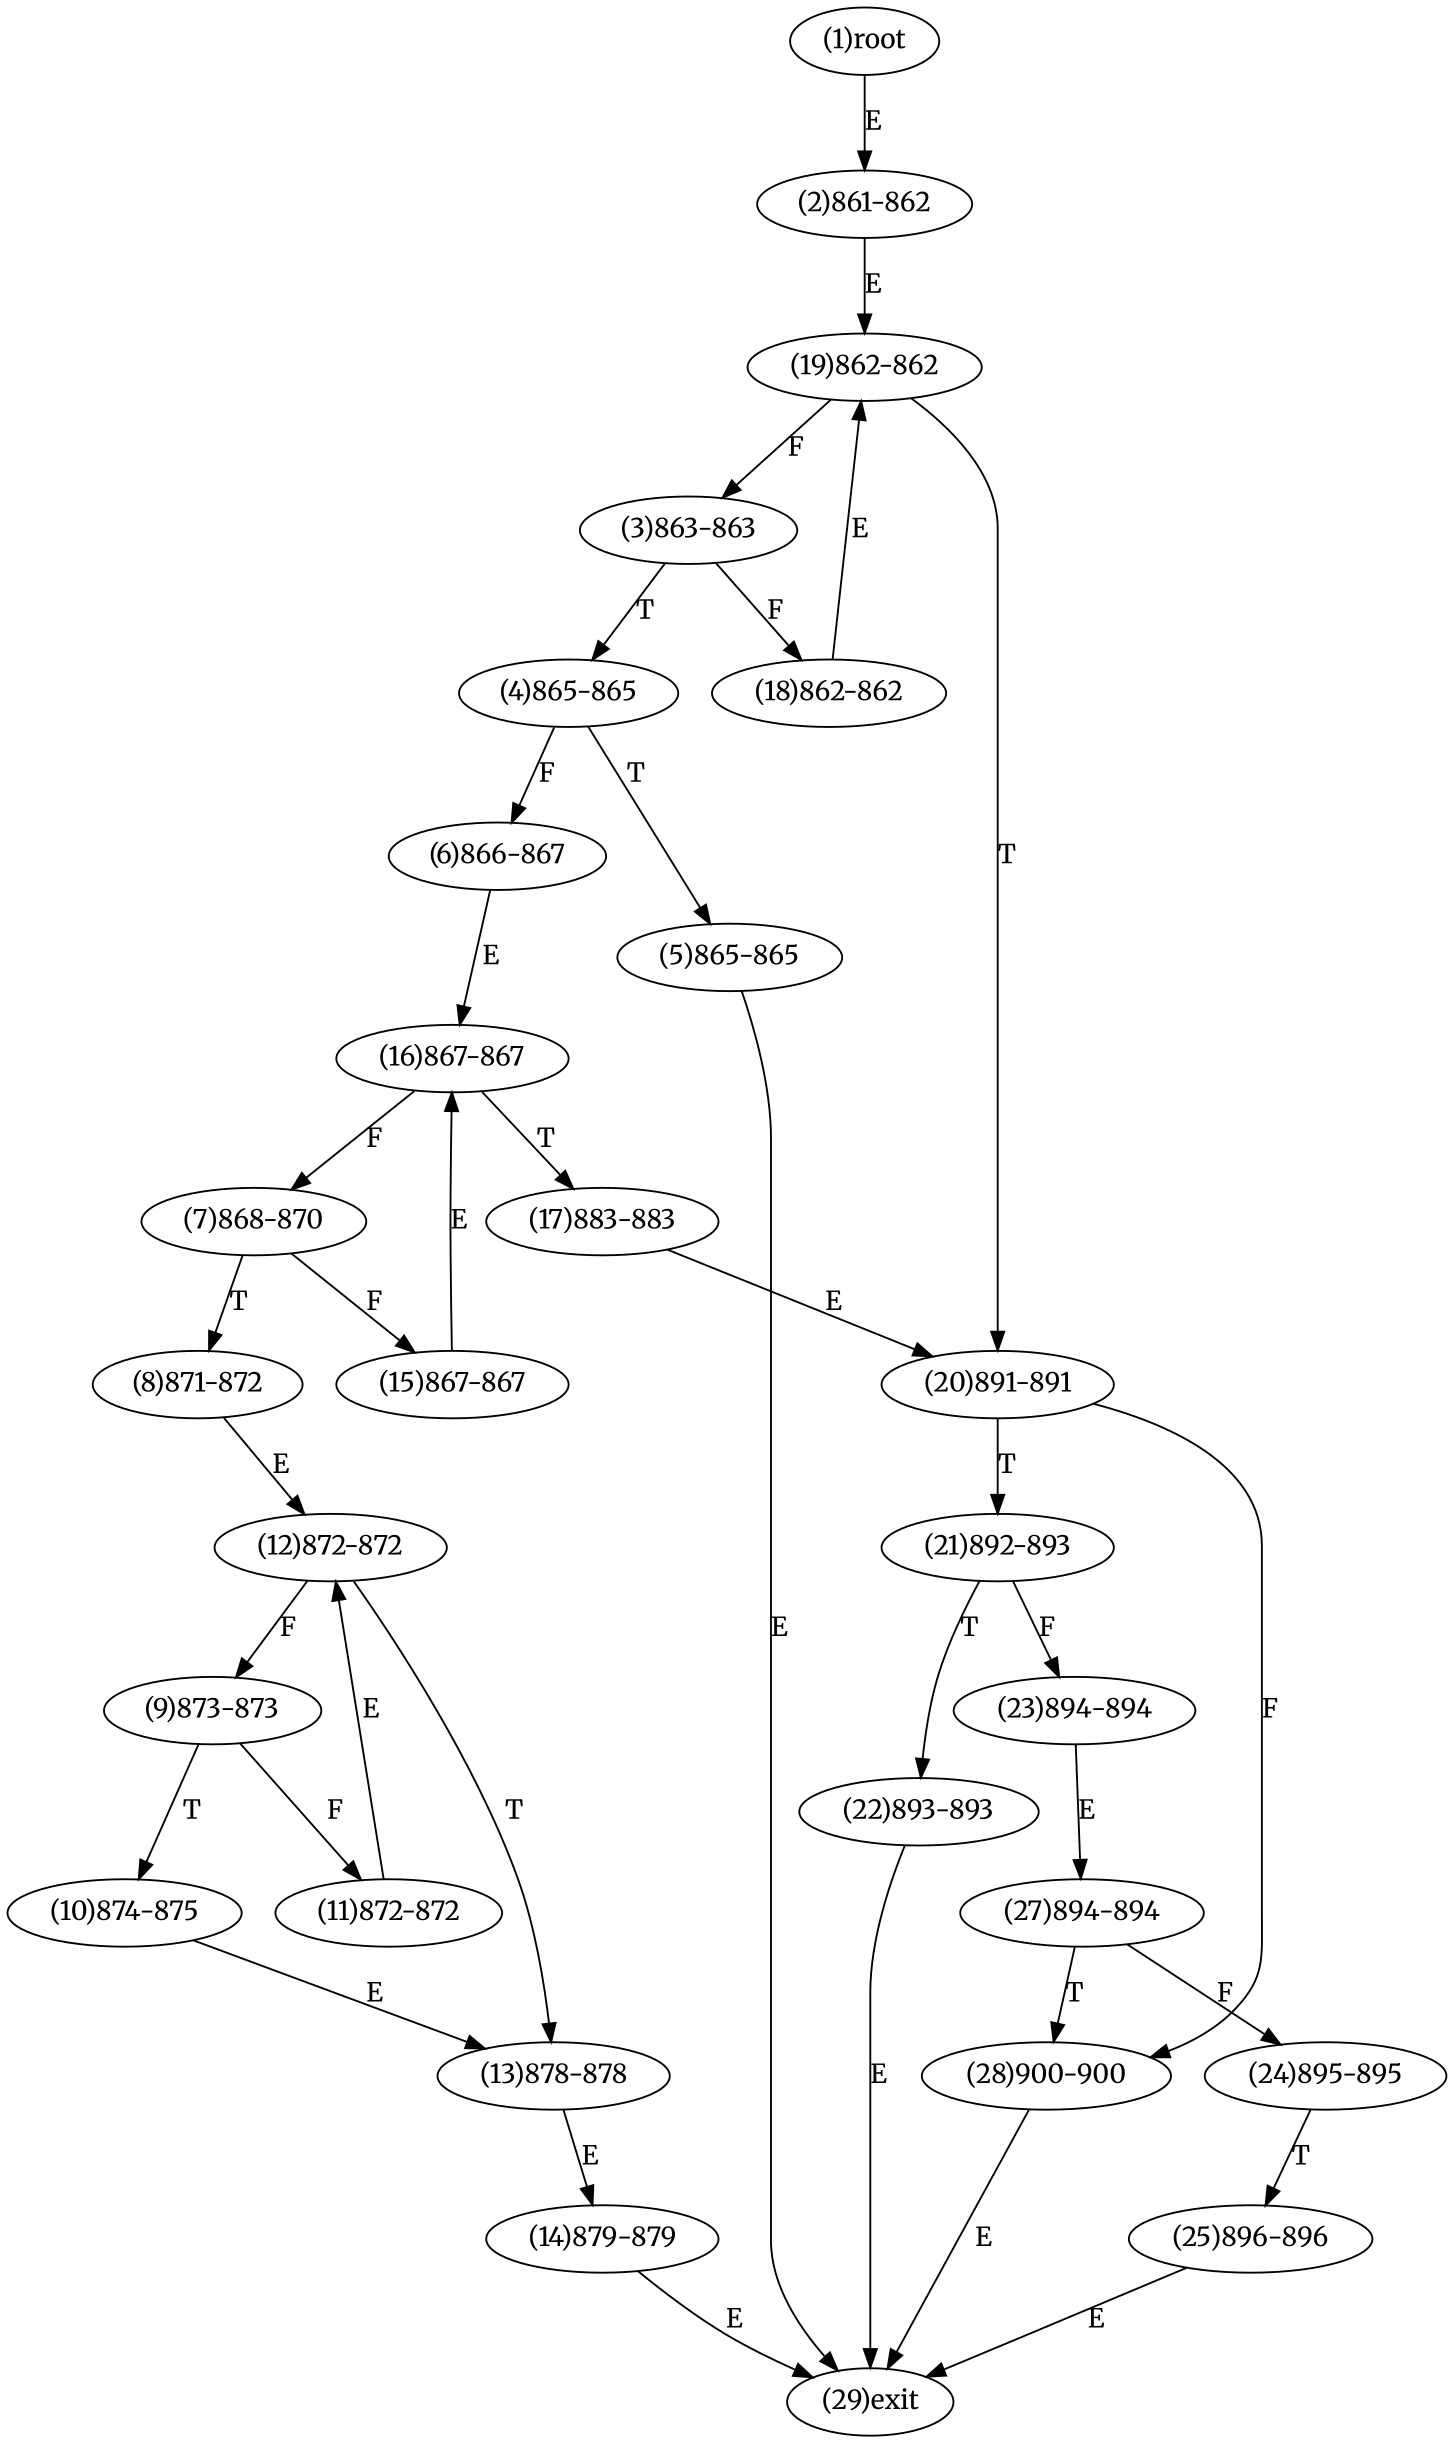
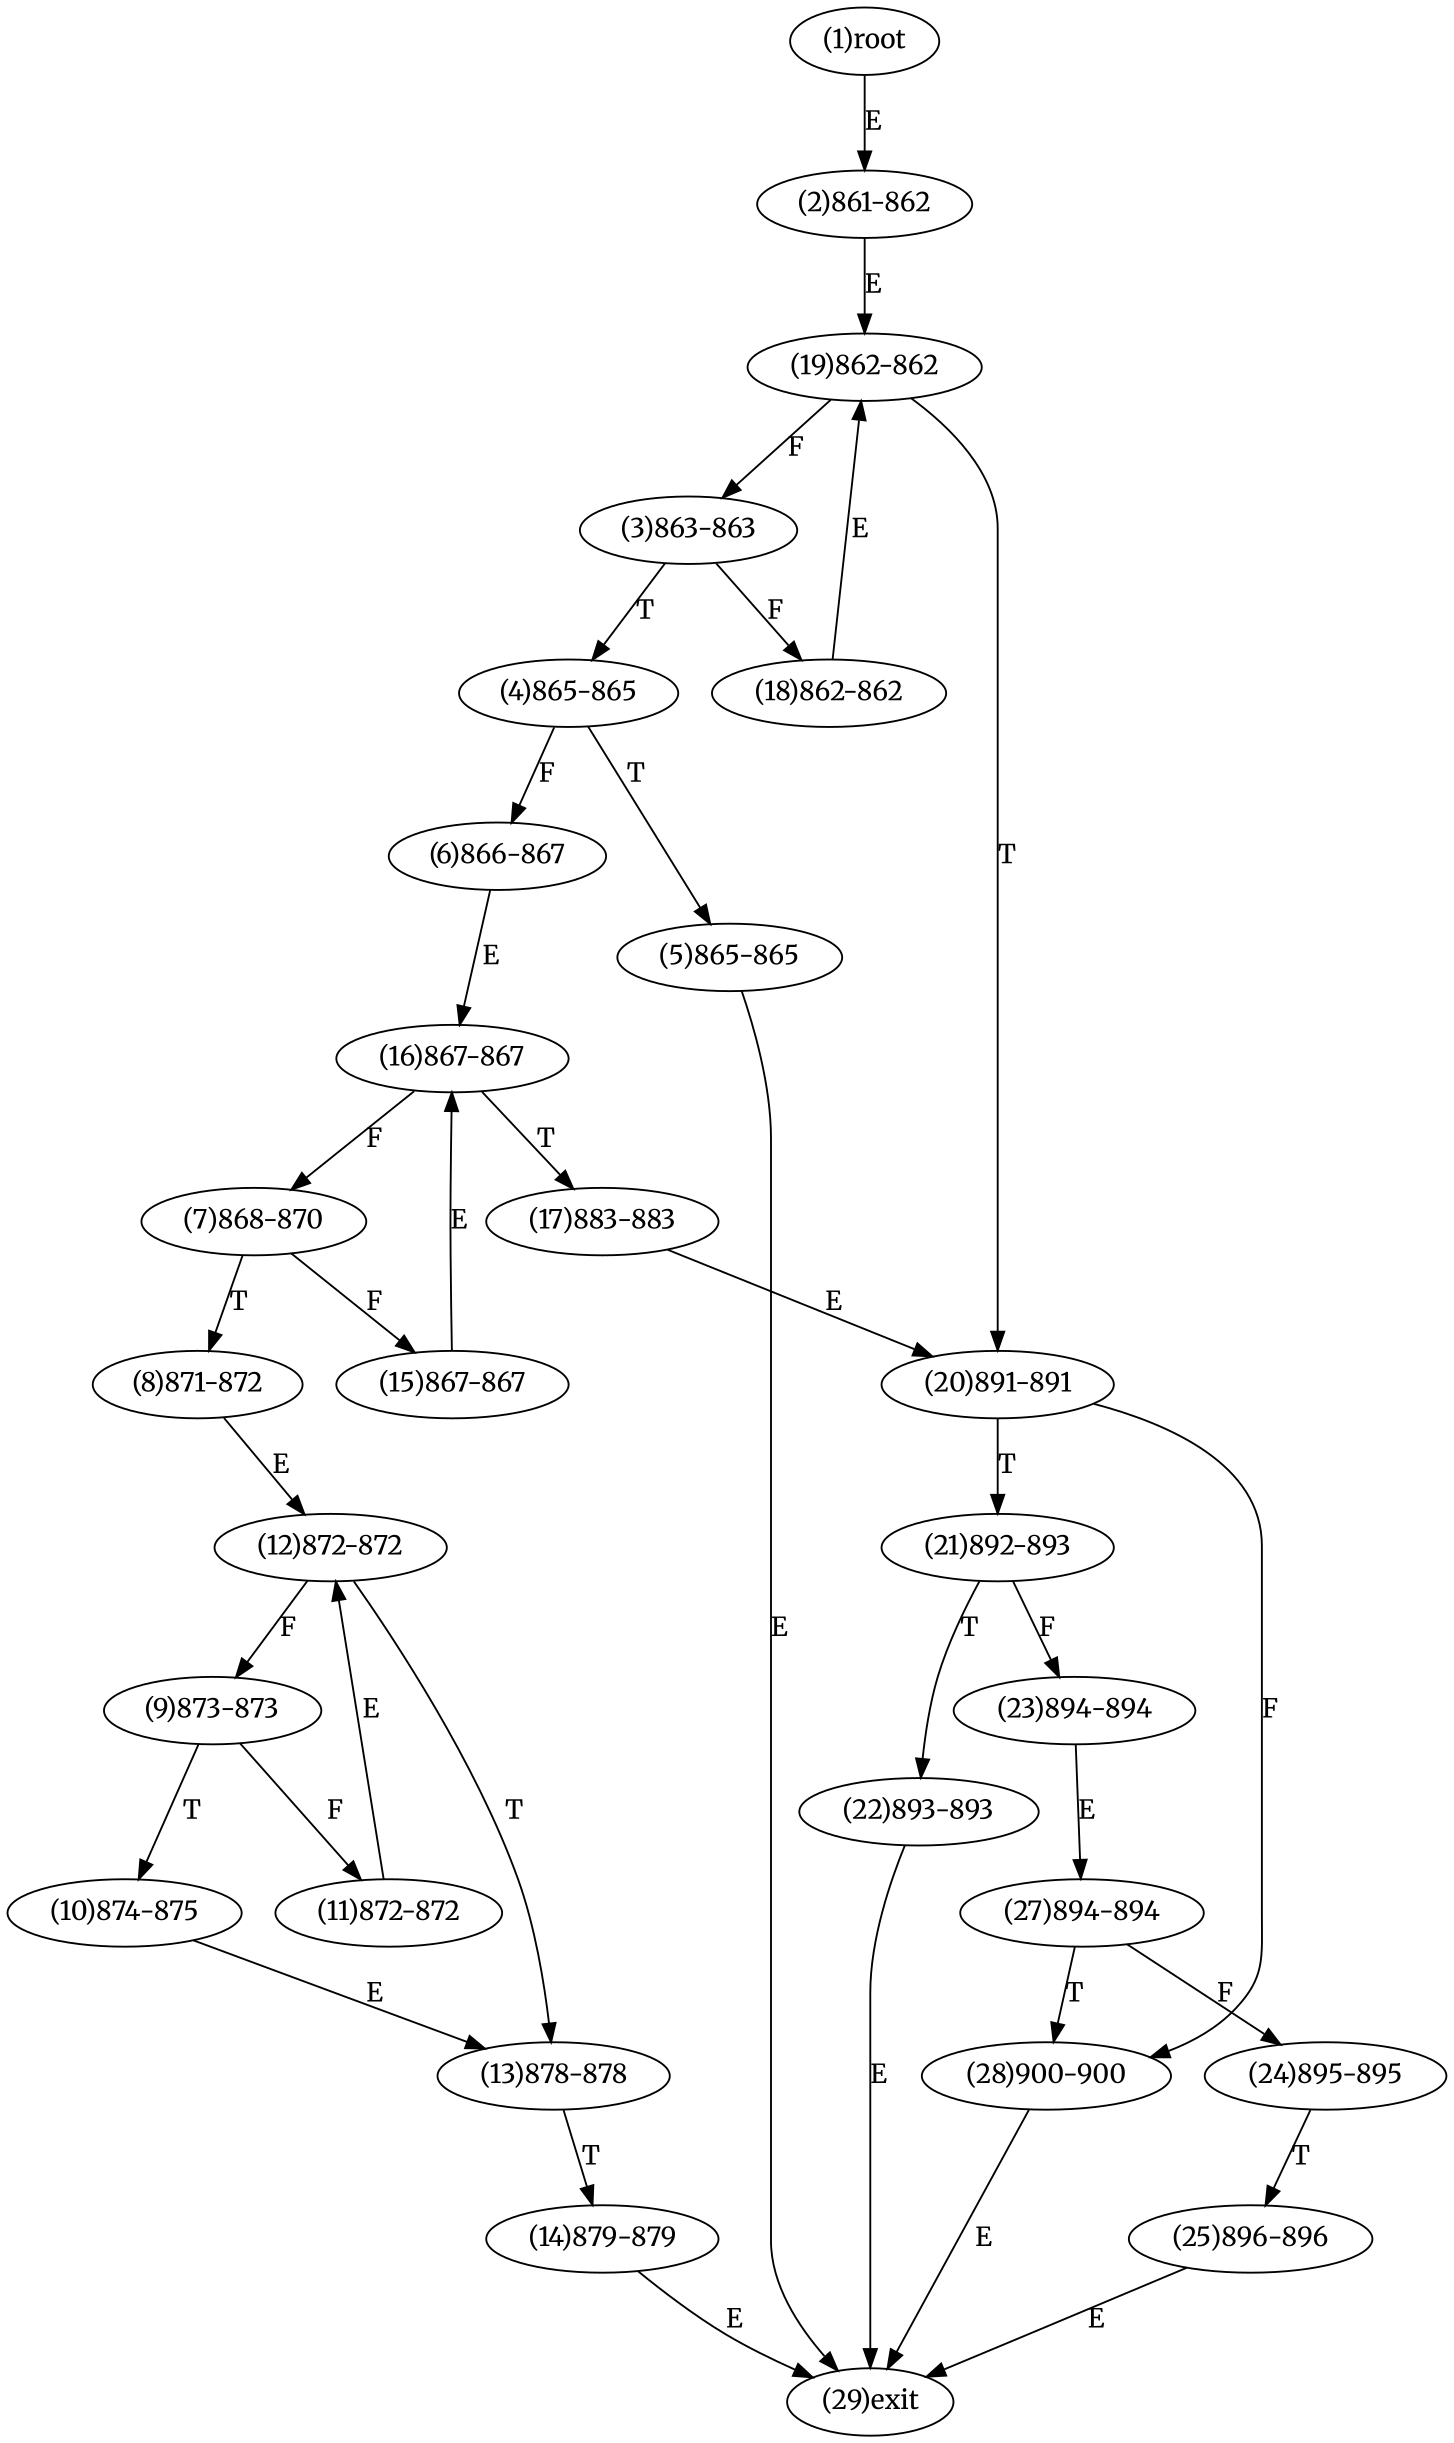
(591, 2157) -> (591, 2157)
